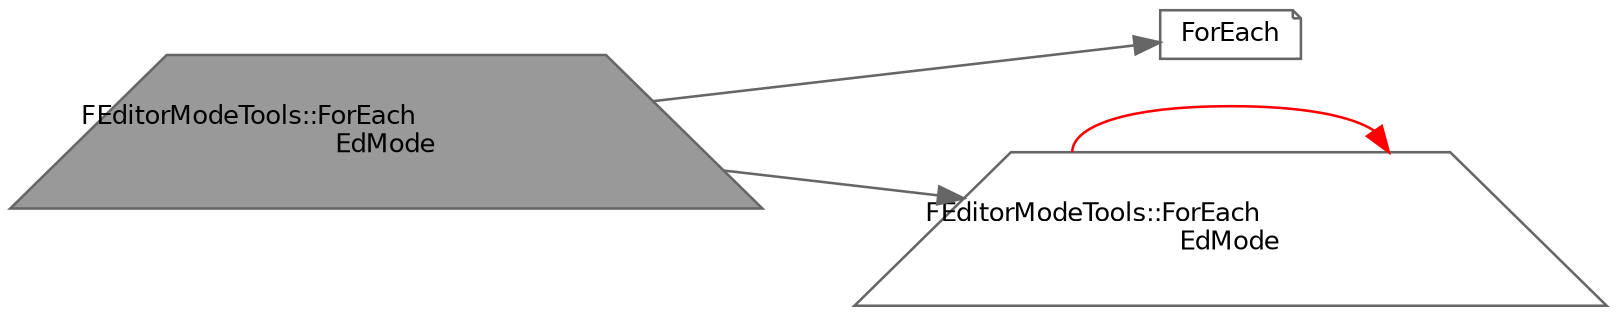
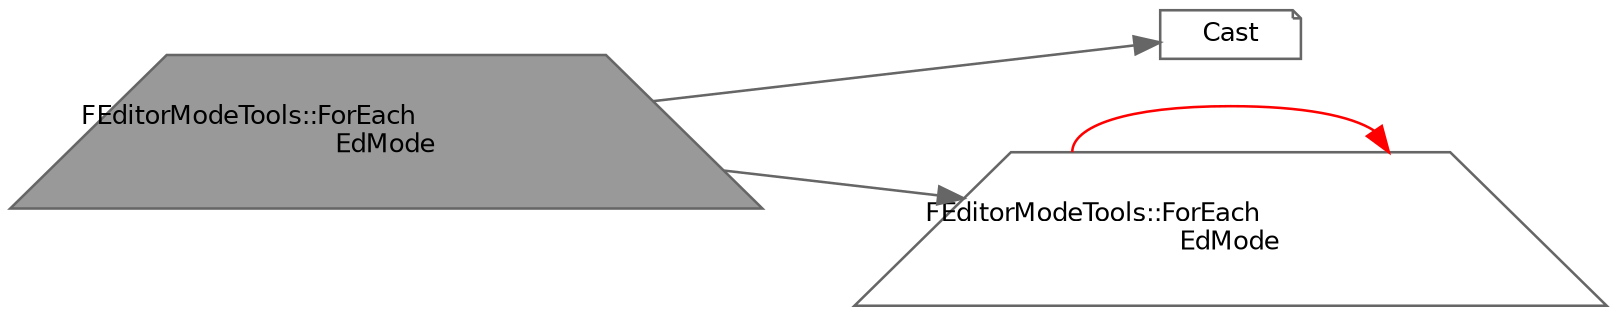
(1231, 35) -> (1231, 35)
